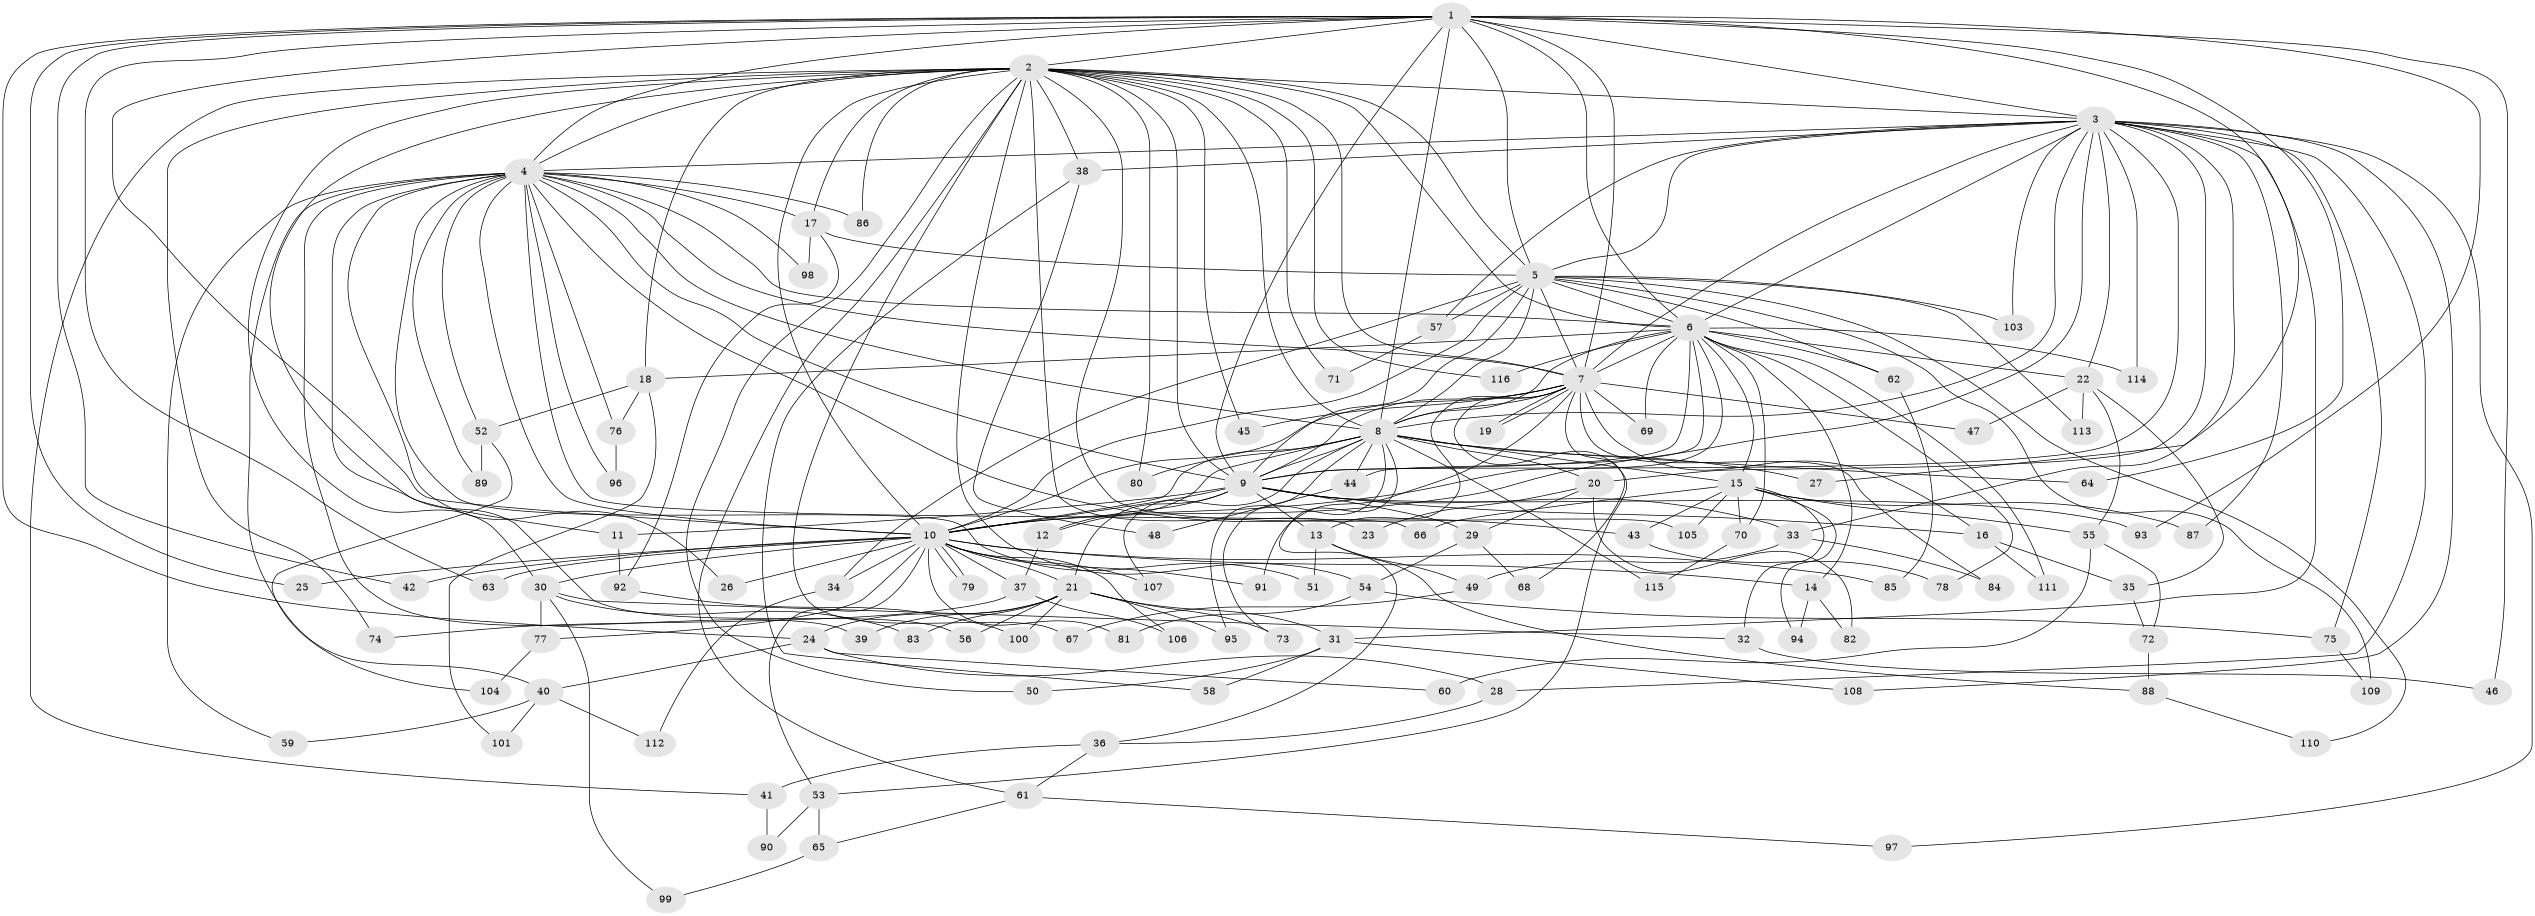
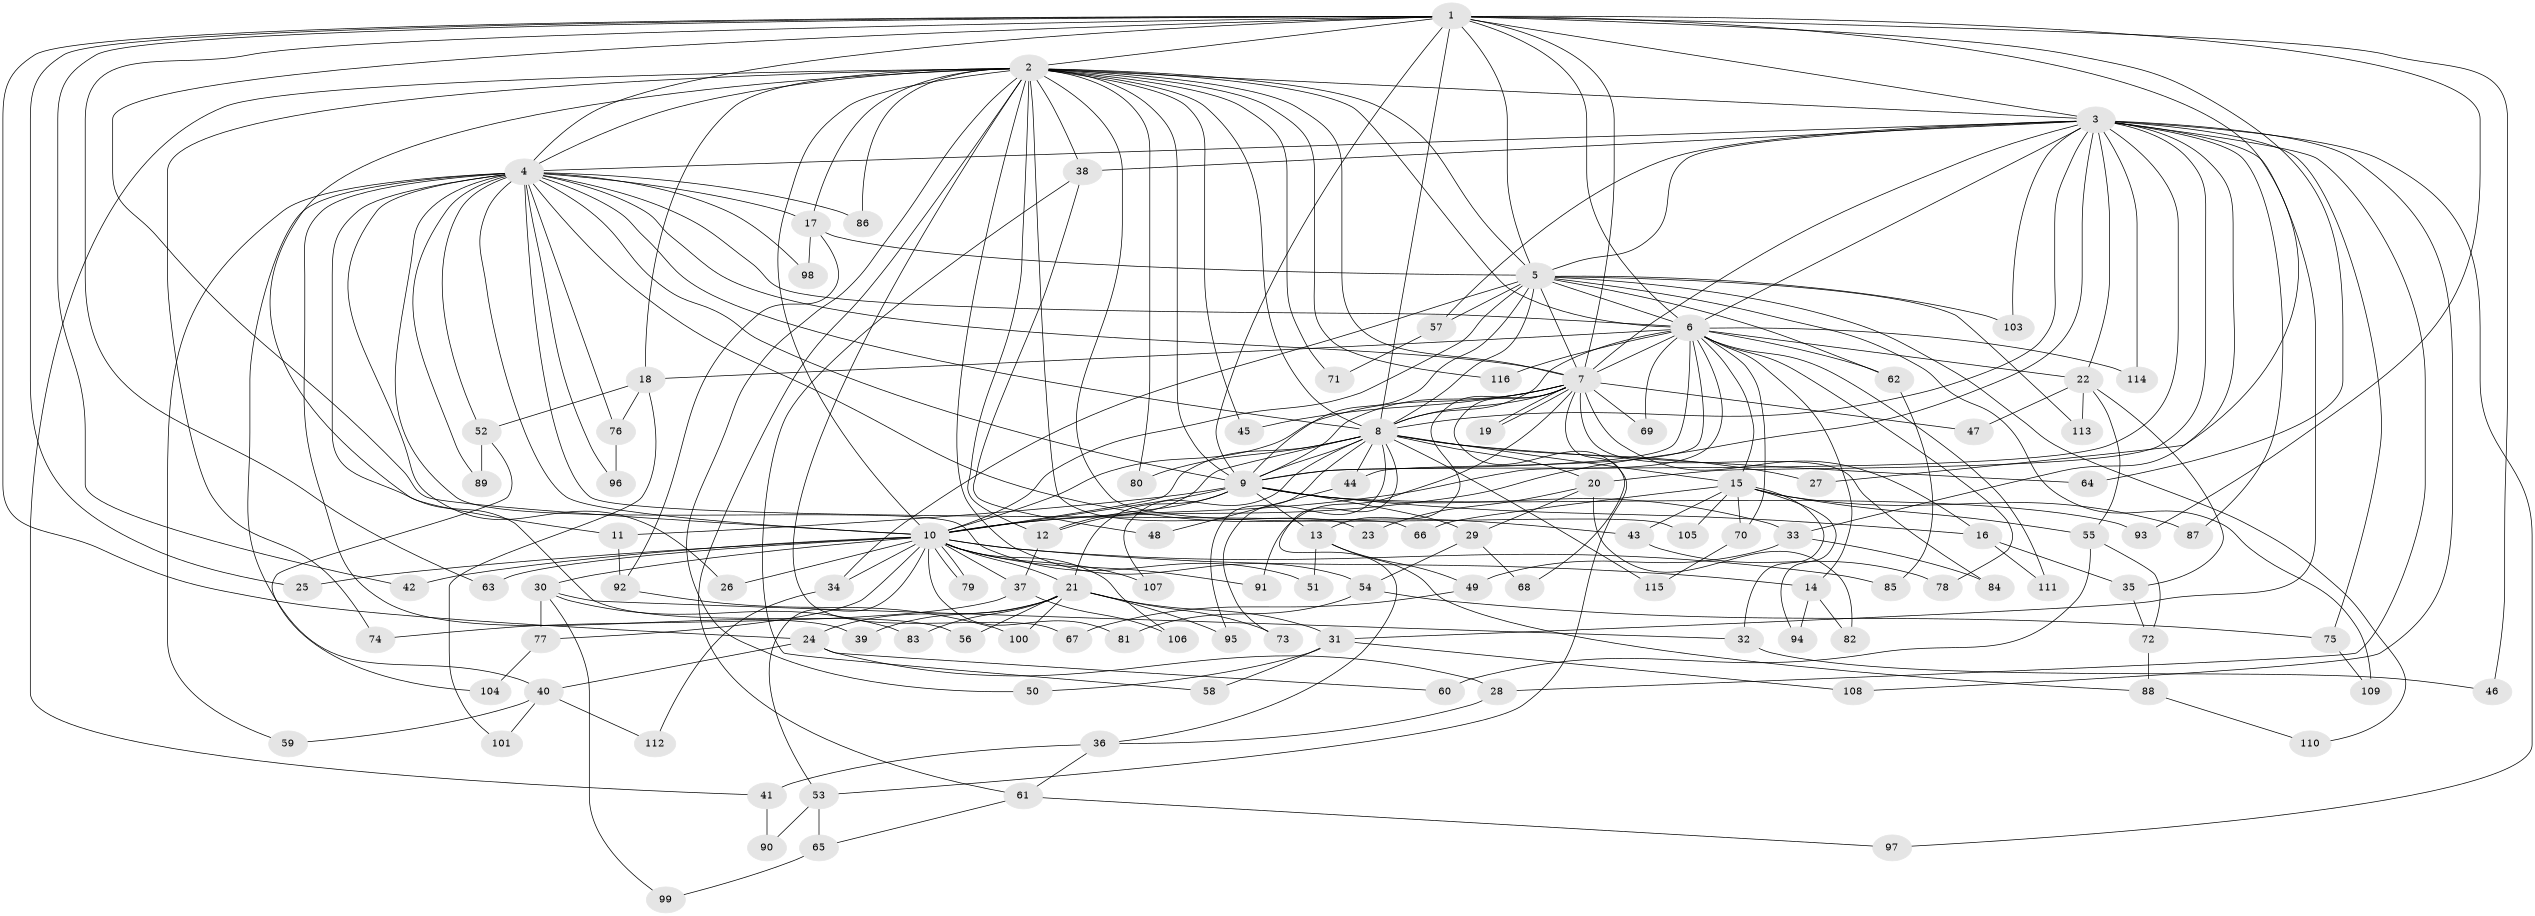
(362, 134) -> (1011, 324)
